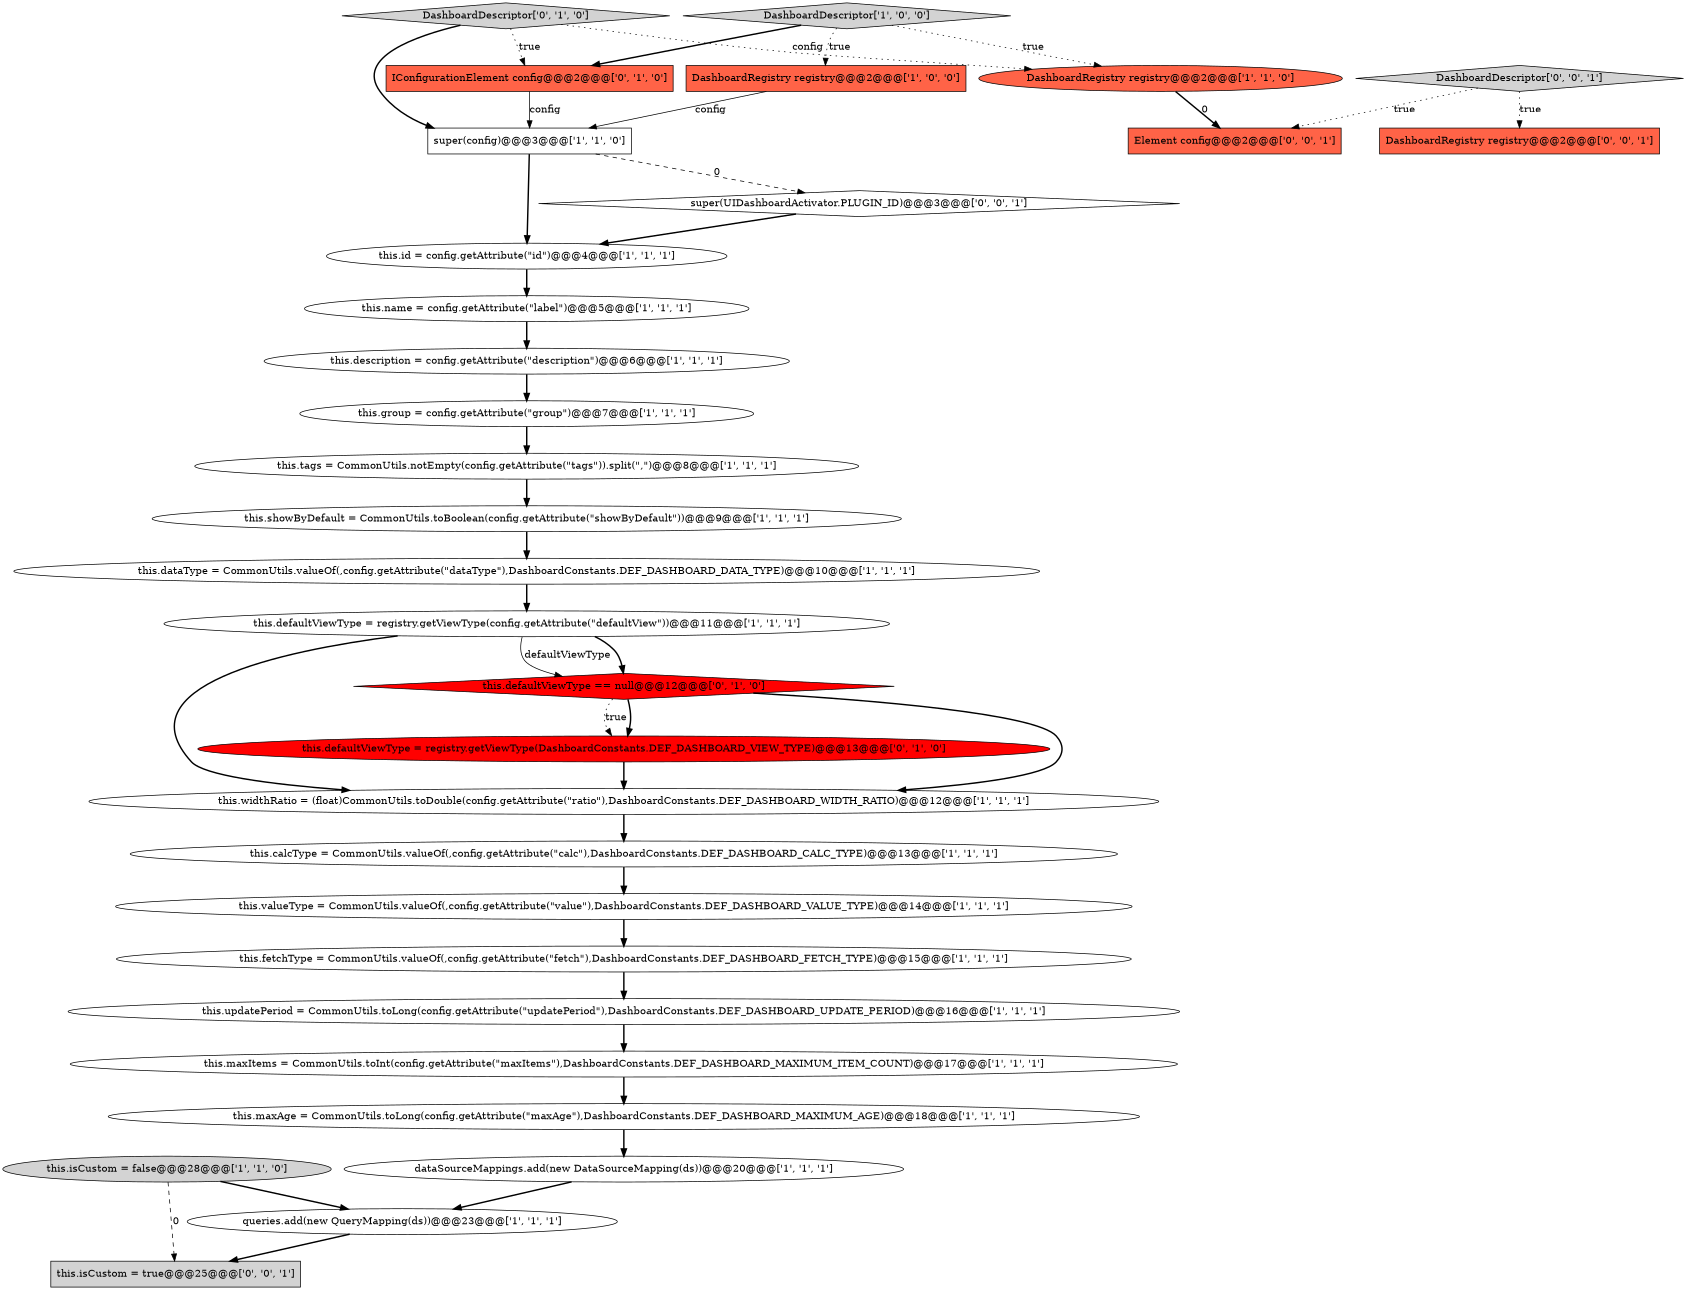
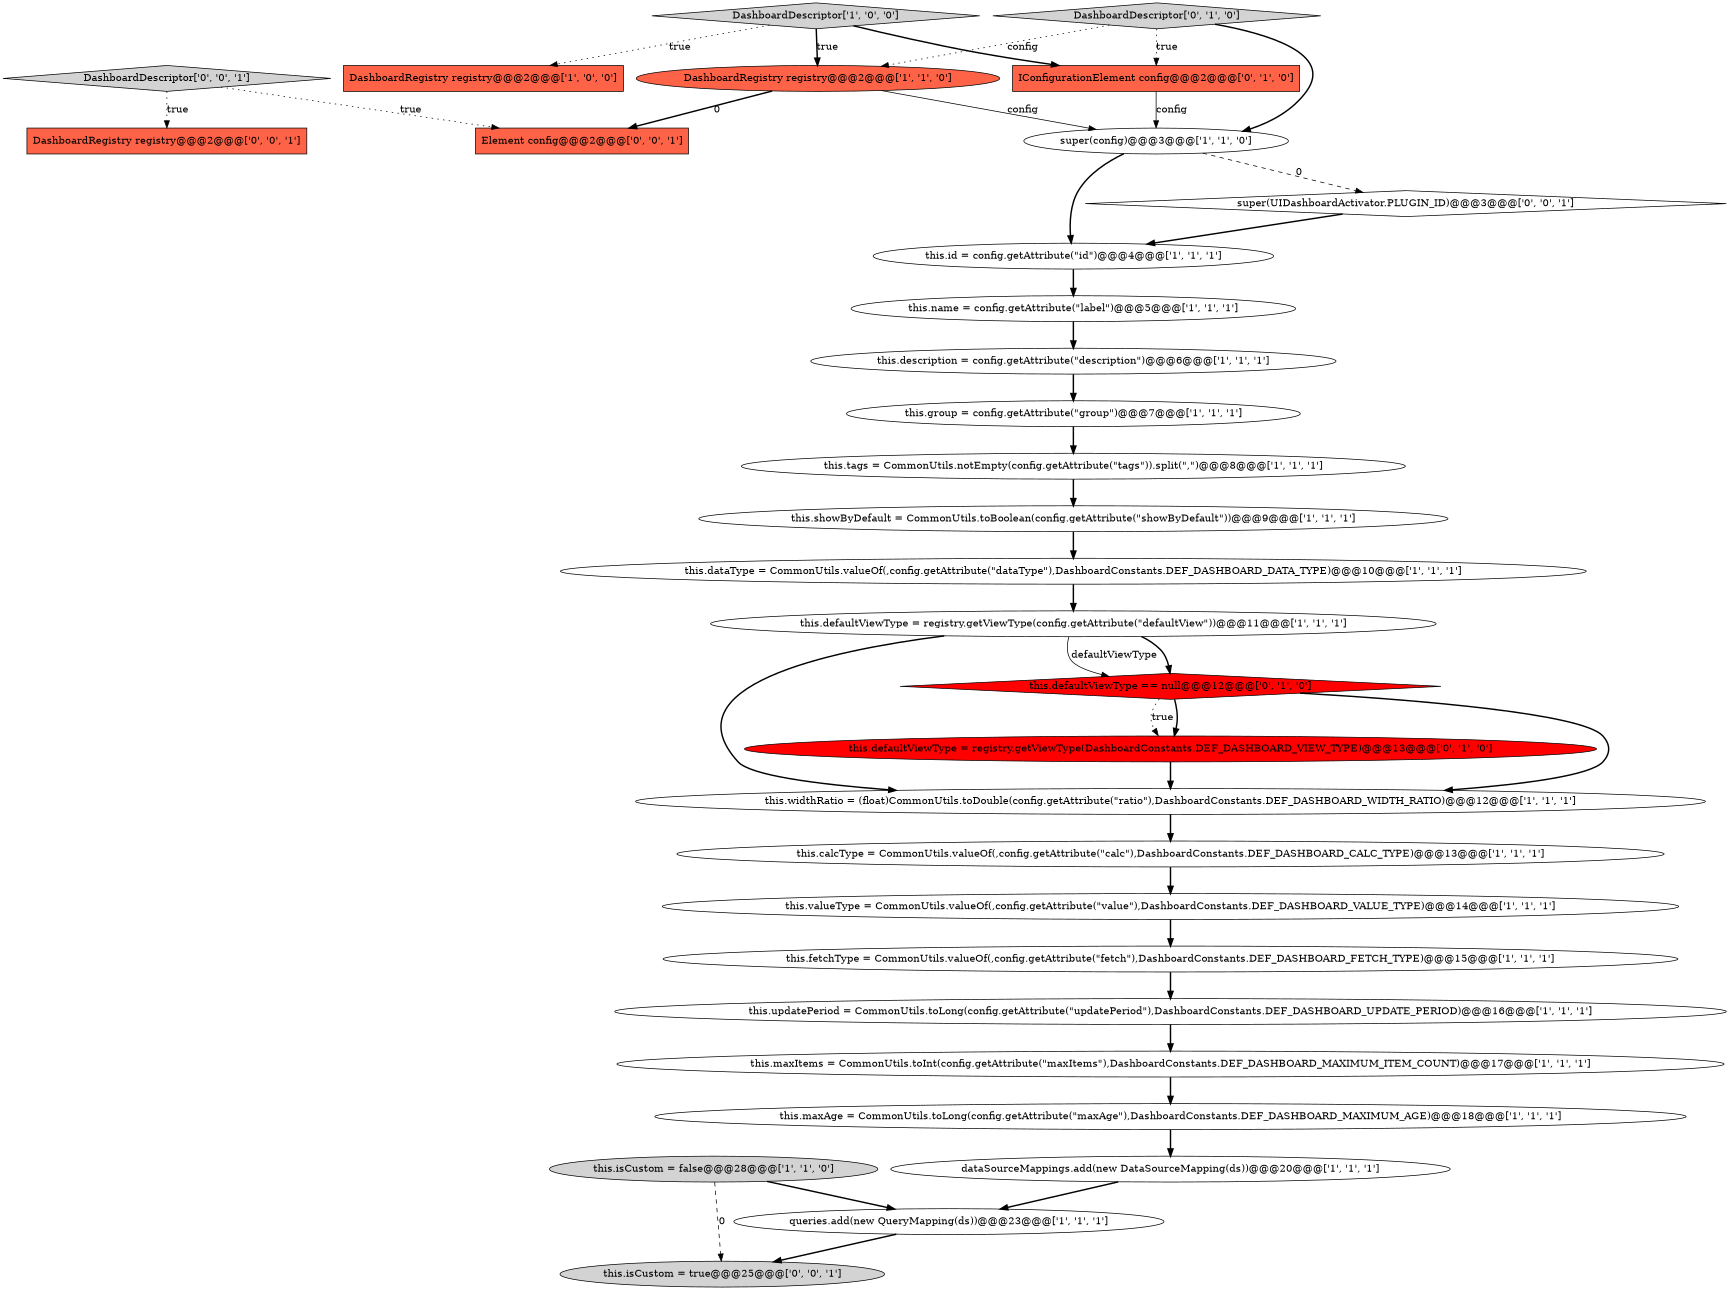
(993, 45) -> (817, 44)
(681, 109) -> (985, 109)
(530, 141) -> (1156, 141)
(176, 1274) -> (722, 1274)
